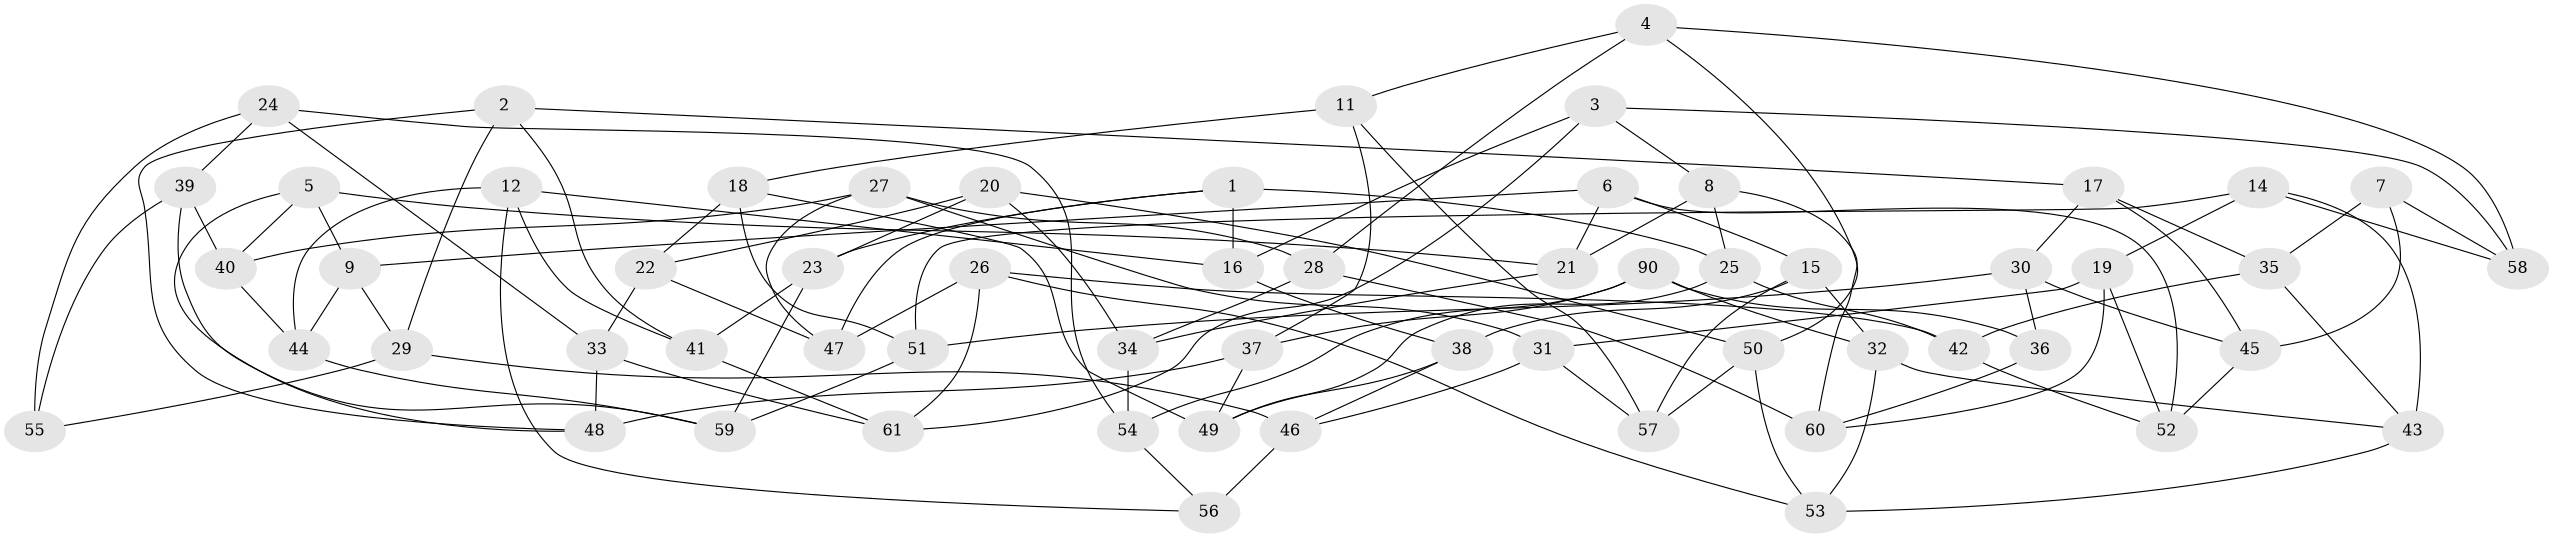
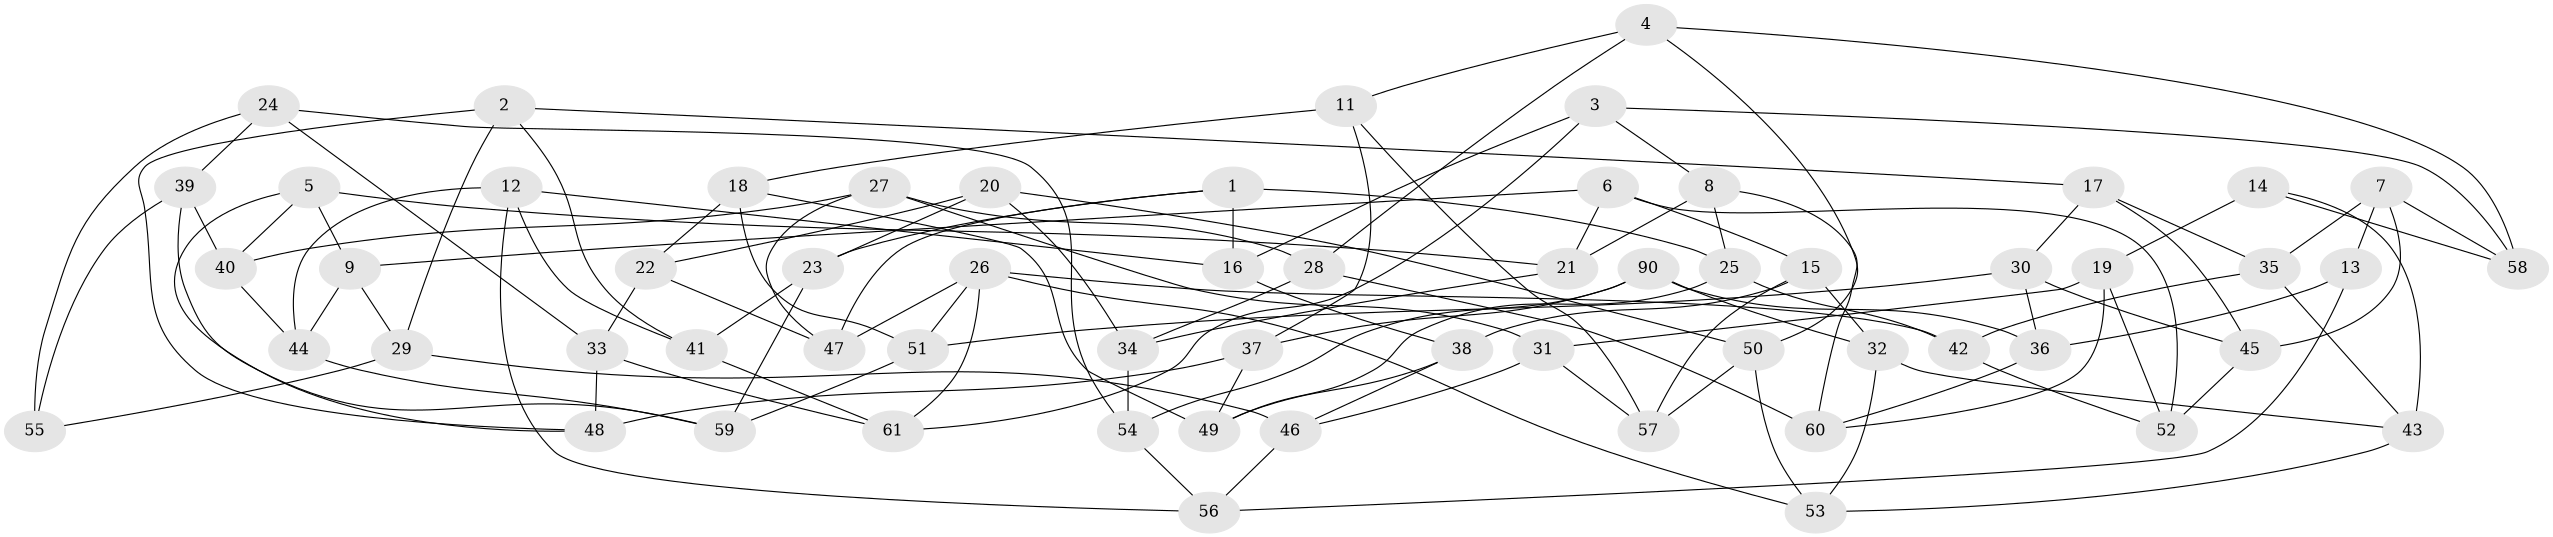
(1575, 214) -> (949, 309)
none -> (2351, 269)
